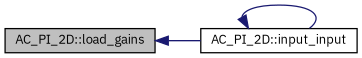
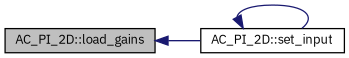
(279, 41) -> (273, 41)
